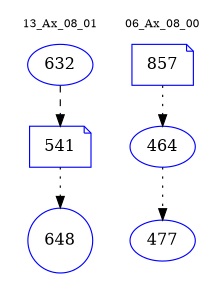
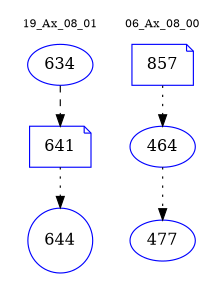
(60, 24) -> (60, 24)
(60, 65) -> (60, 65)
(60, 147) -> (60, 147)
(60, 241) -> (60, 241)
